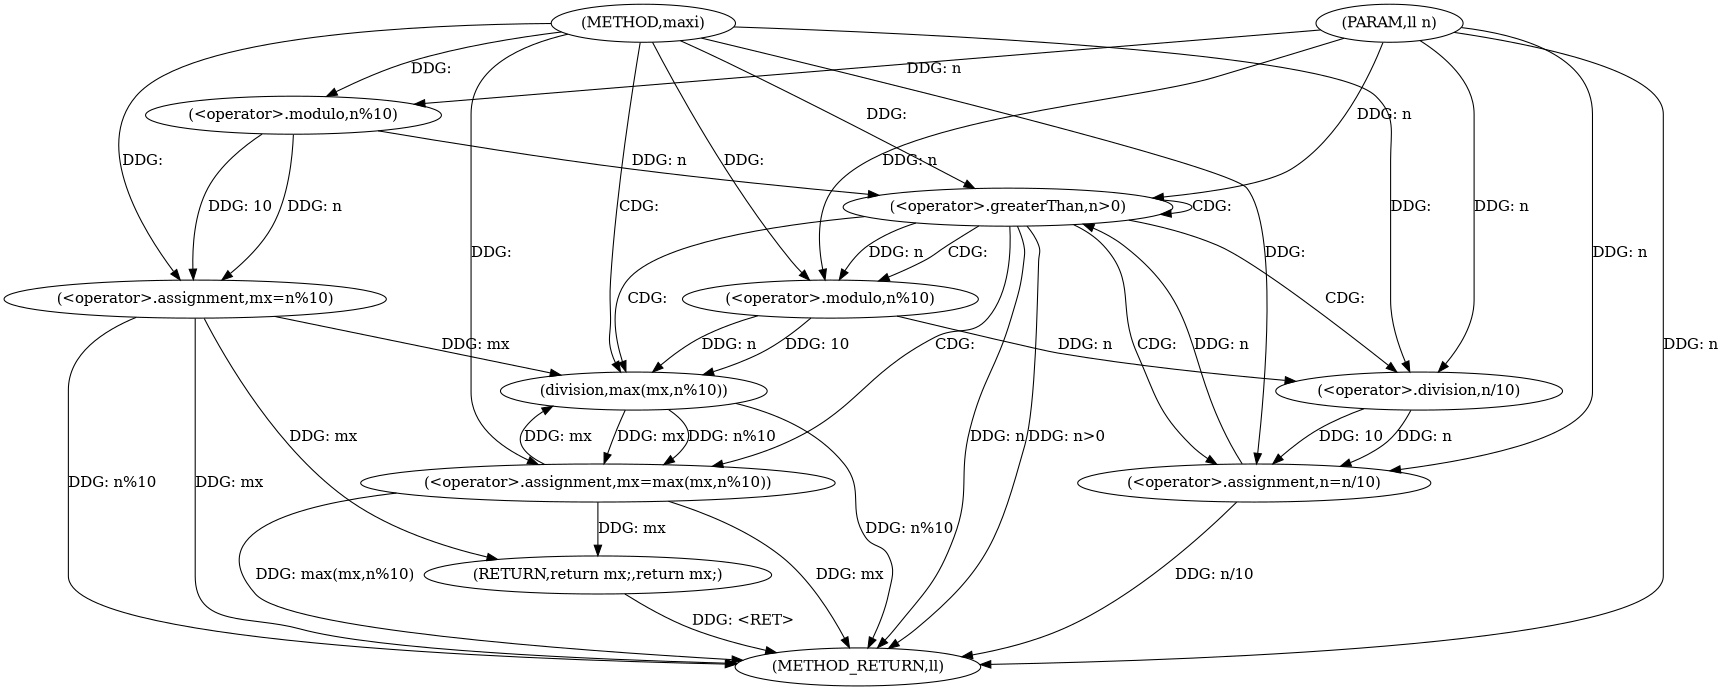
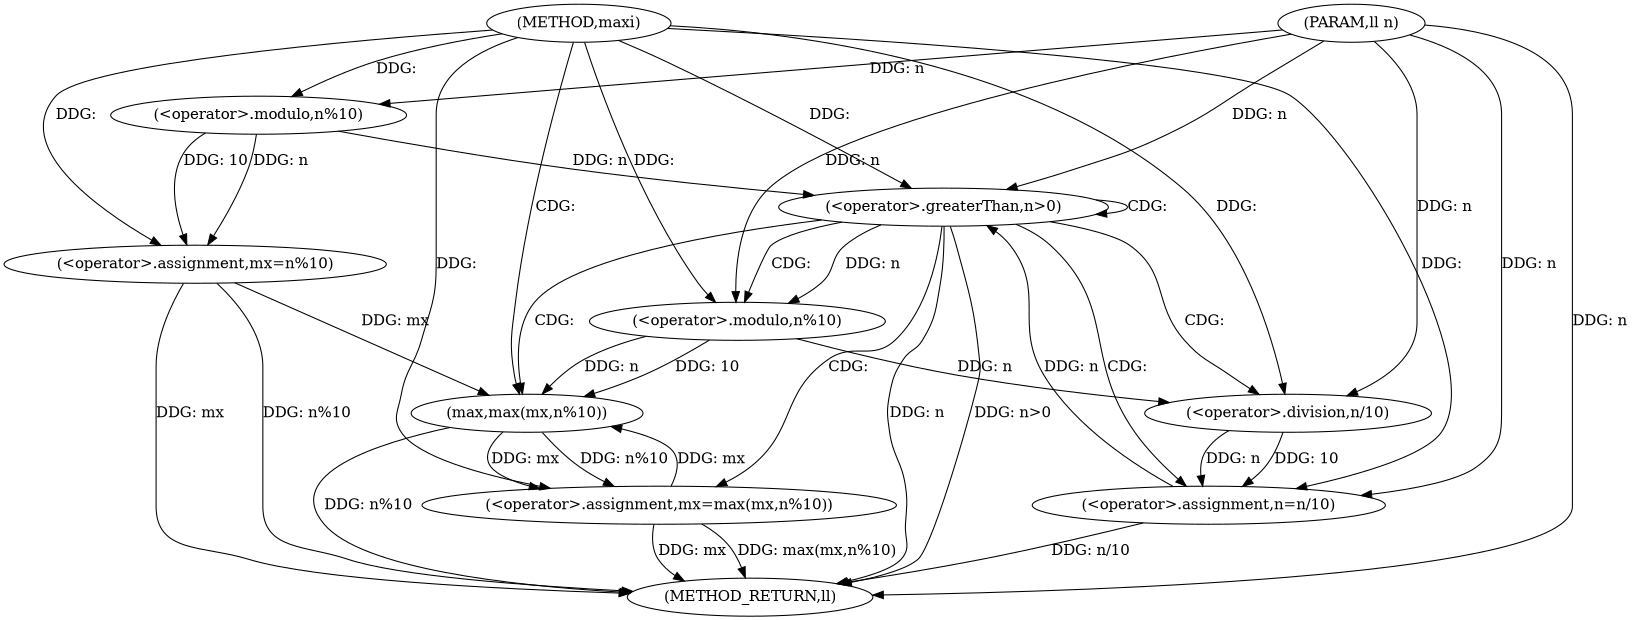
(634, 391) -> (527, 413)
(598, 575) -> none
